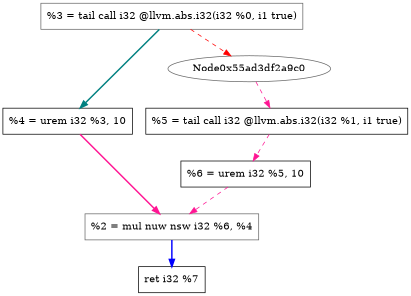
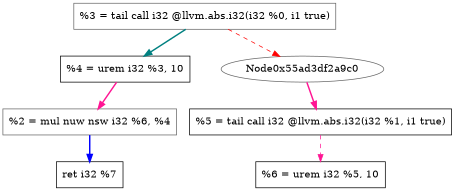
(261, 92) -> (310, 92)
(212, 198) -> none
